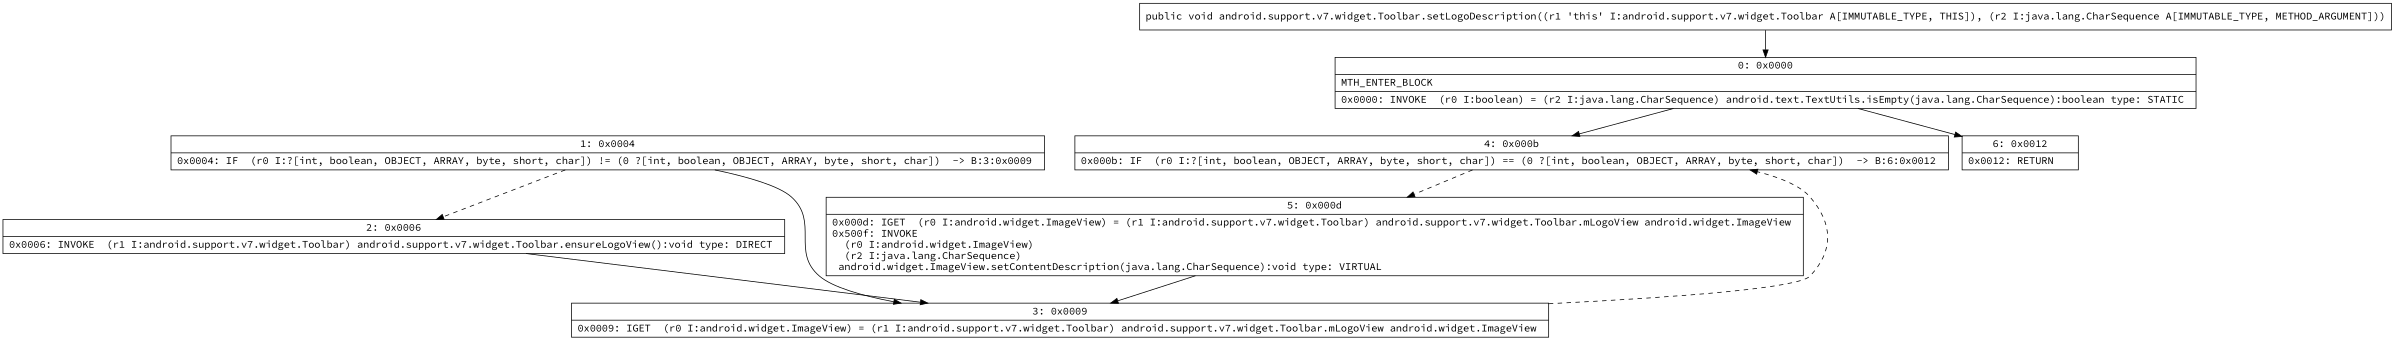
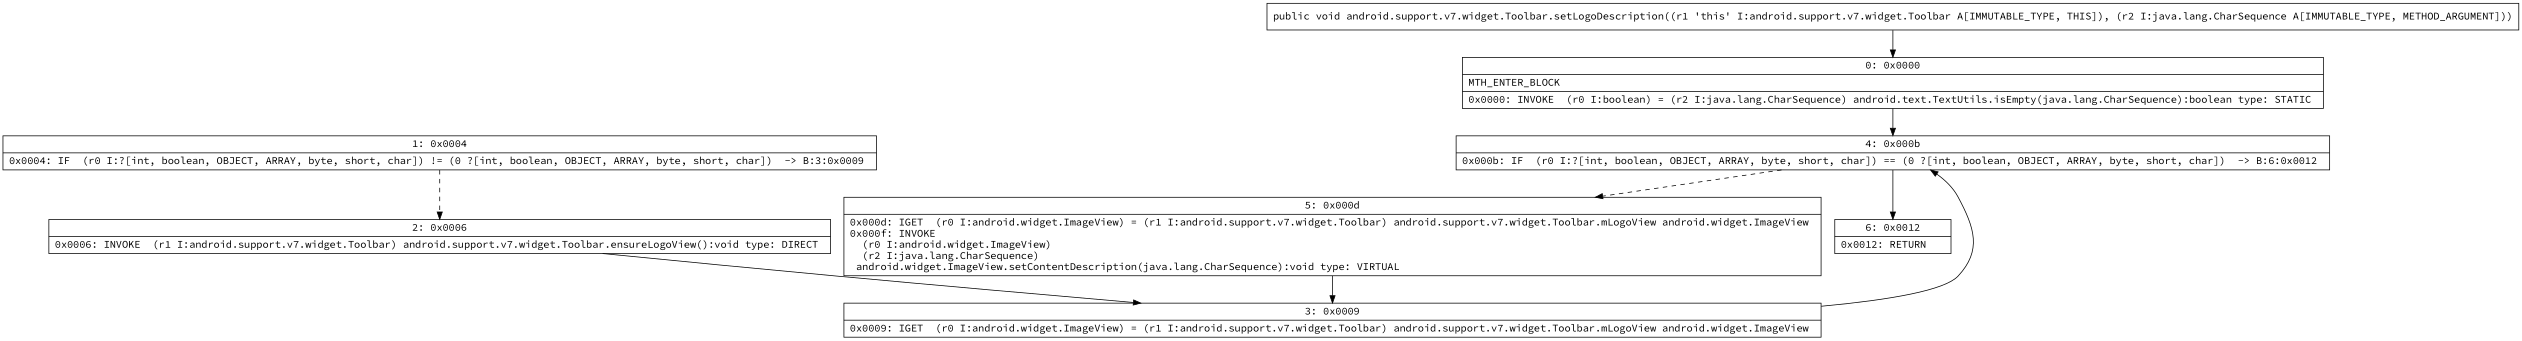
(1906, 122) -> (1893, 191)
(881, 234) -> (899, 234)
(805, 235) -> none
(1754, 289) -> (1948, 283)
